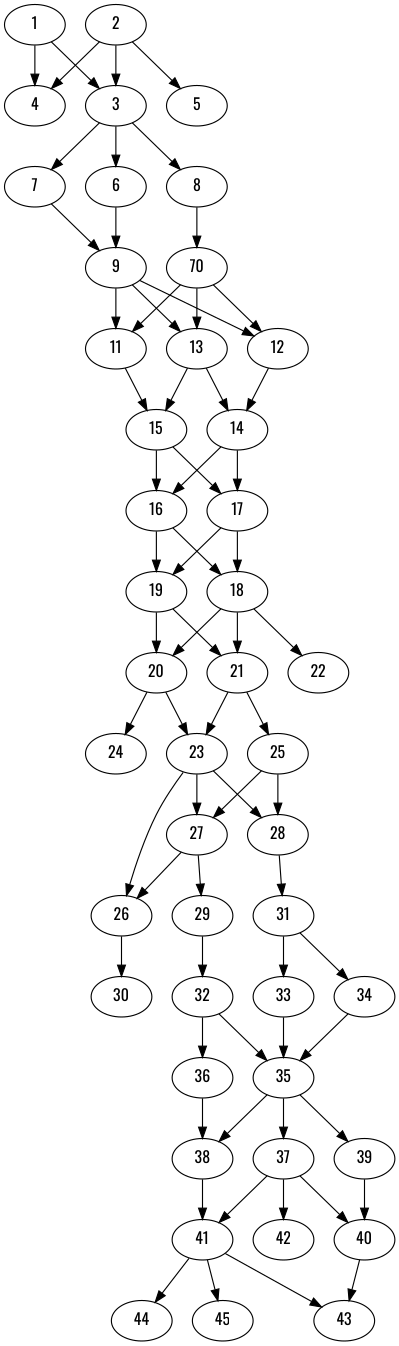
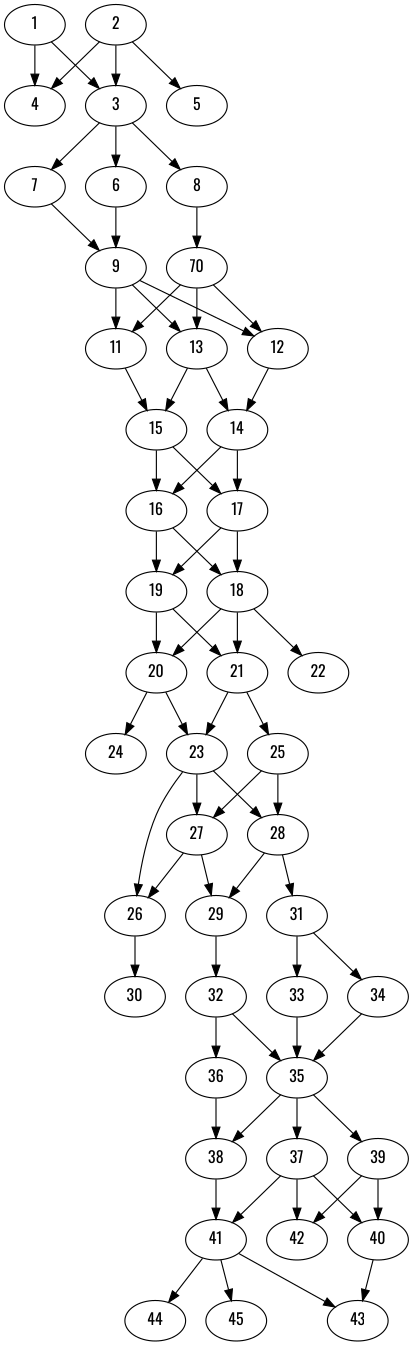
none -> (250, 871)
none -> (343, 1194)
